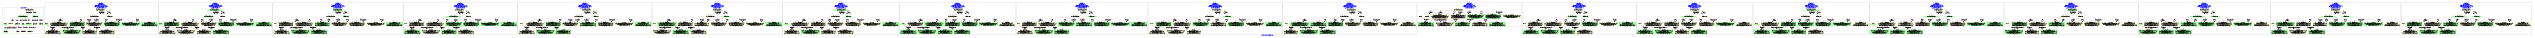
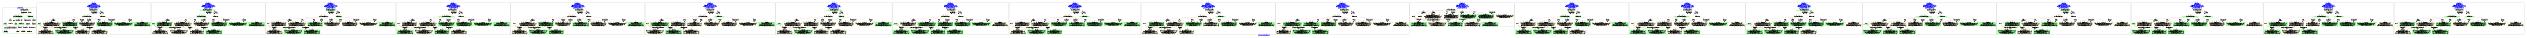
(17, 24) -> none
(23, 32) -> (23, 32)
